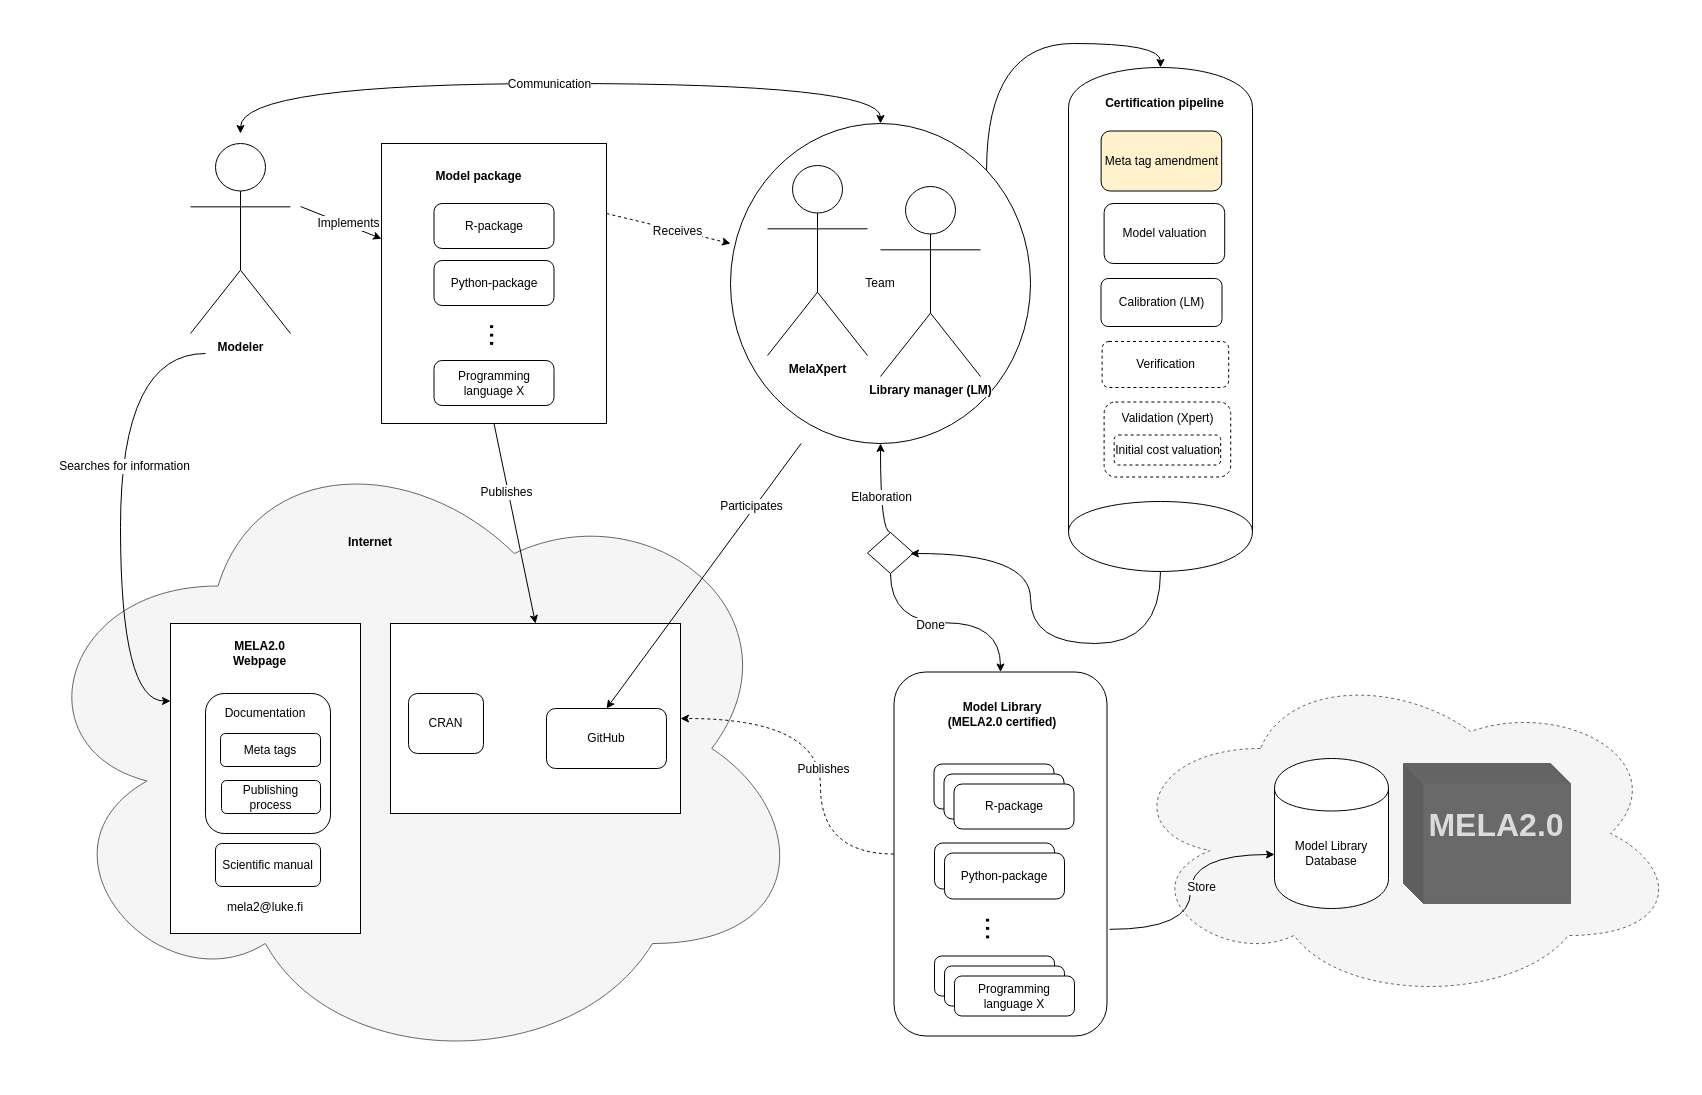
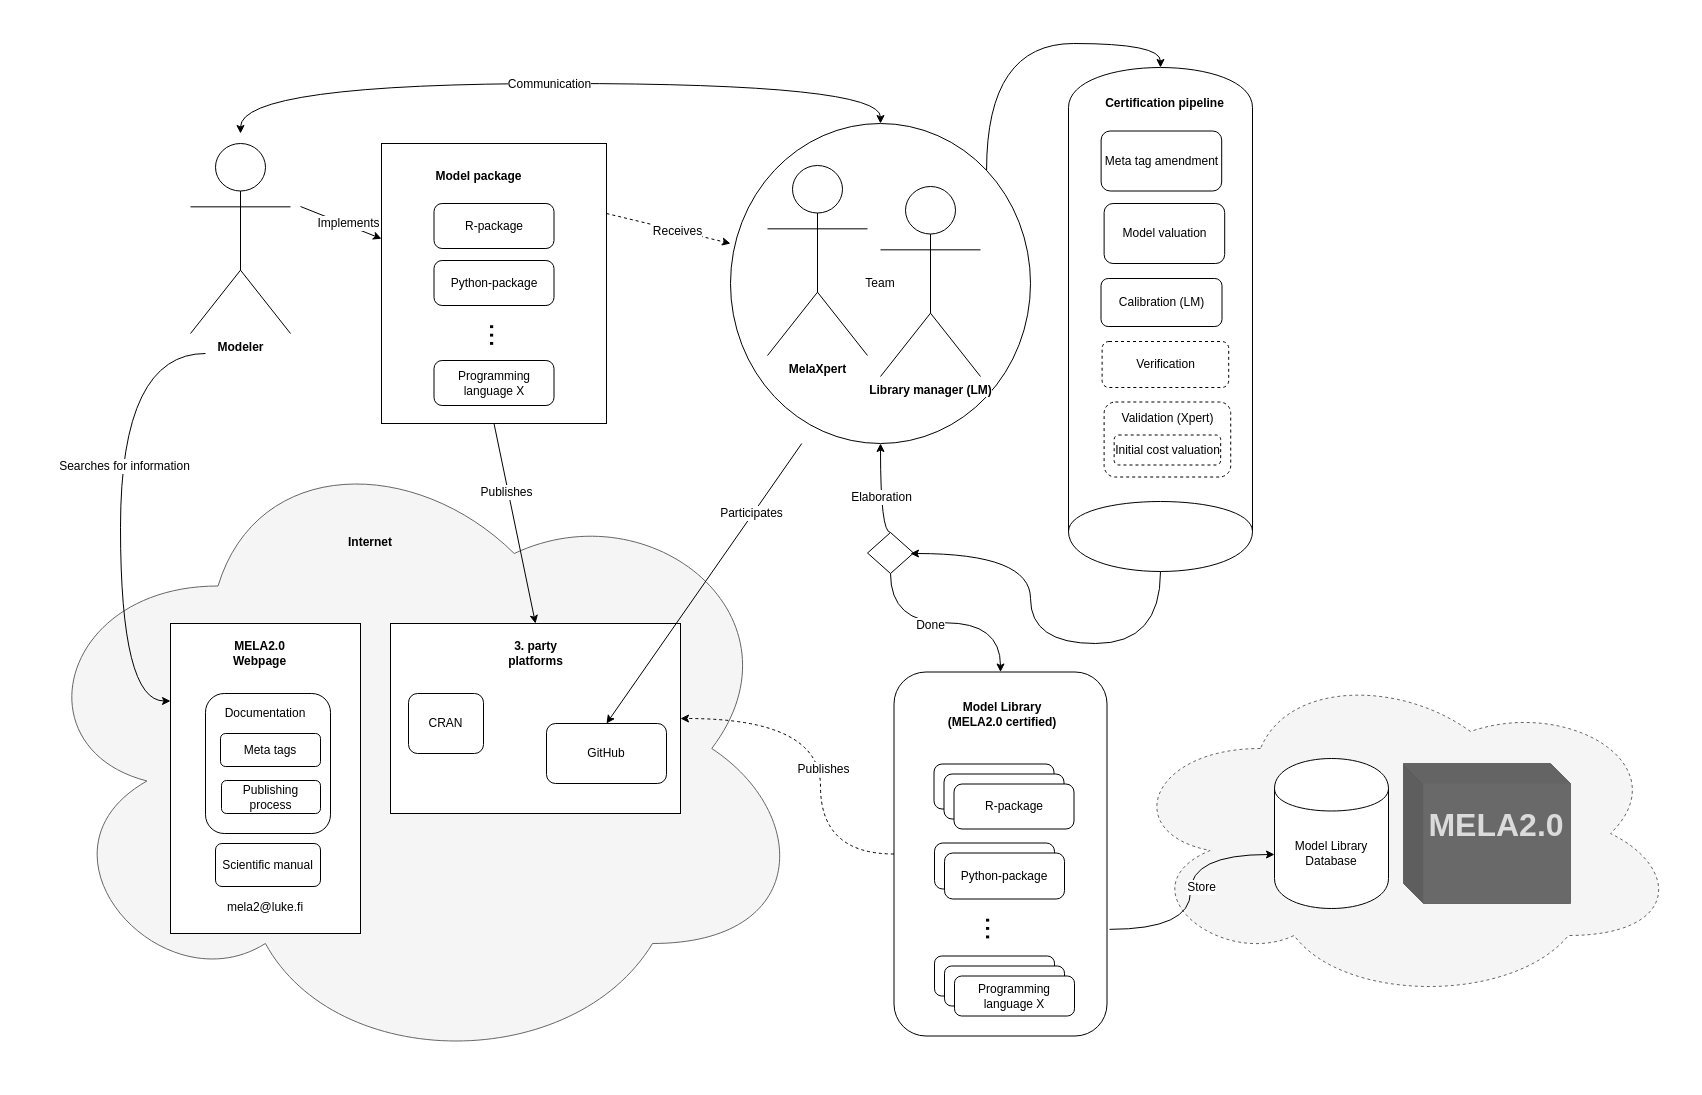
(1161, 161) -> (1161, 161)
none -> (536, 654)
(607, 739) -> (607, 754)
